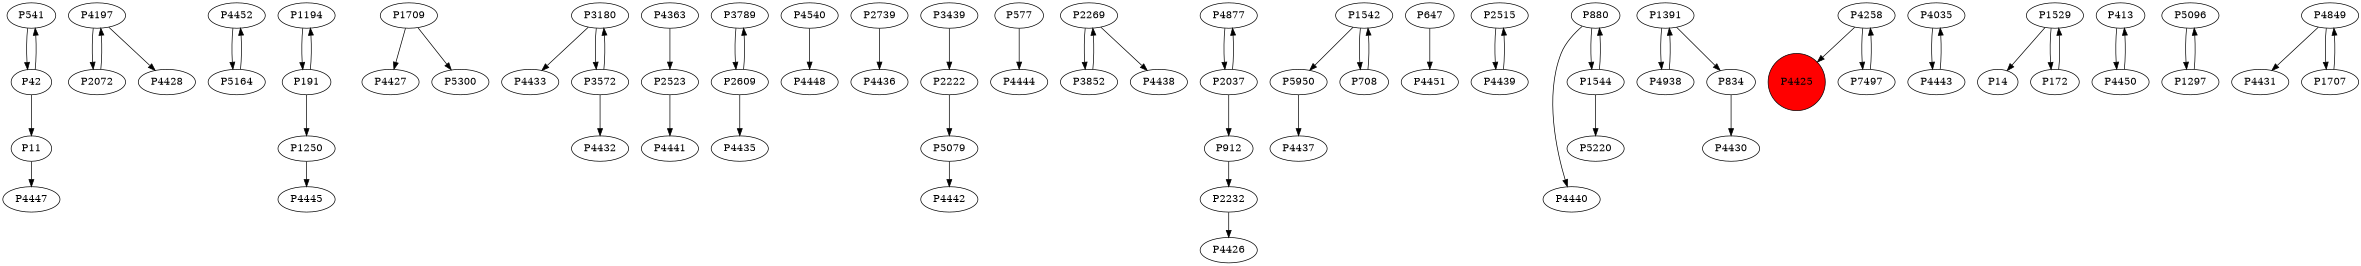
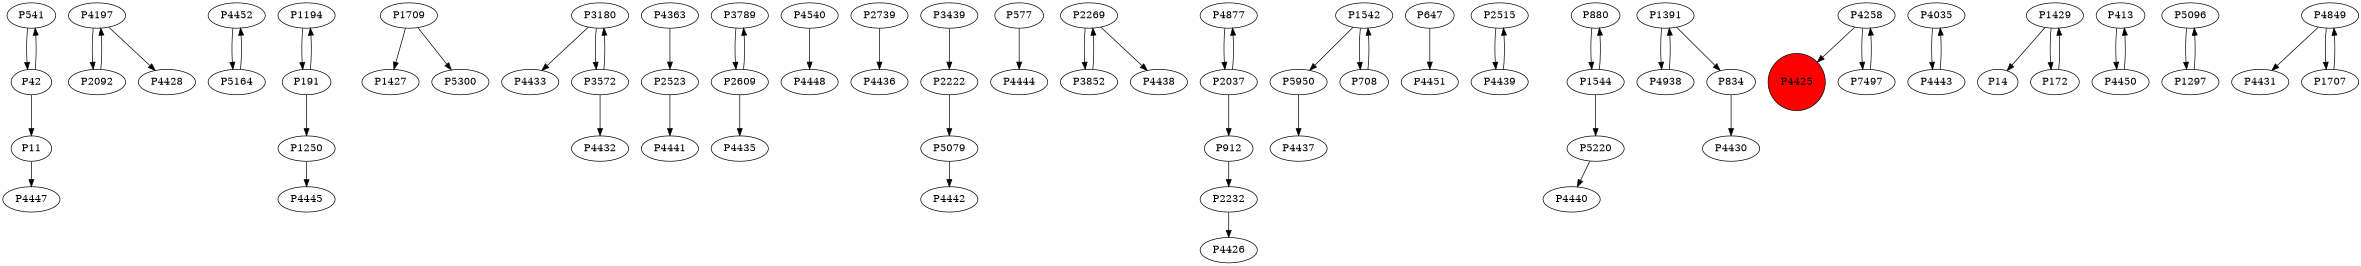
(2055, 16) -> (2055, 16)
(97, 82) -> (97, 82)
(391, 82) -> (391, 82)
(1553, 100) -> (1585, 171)
